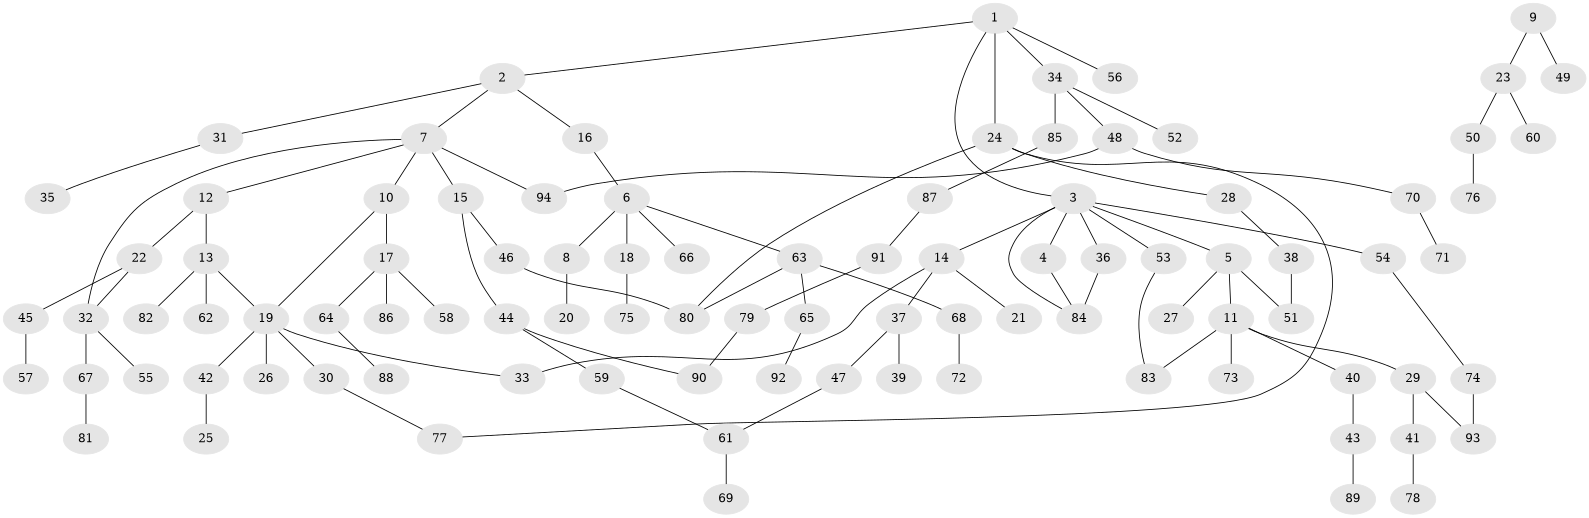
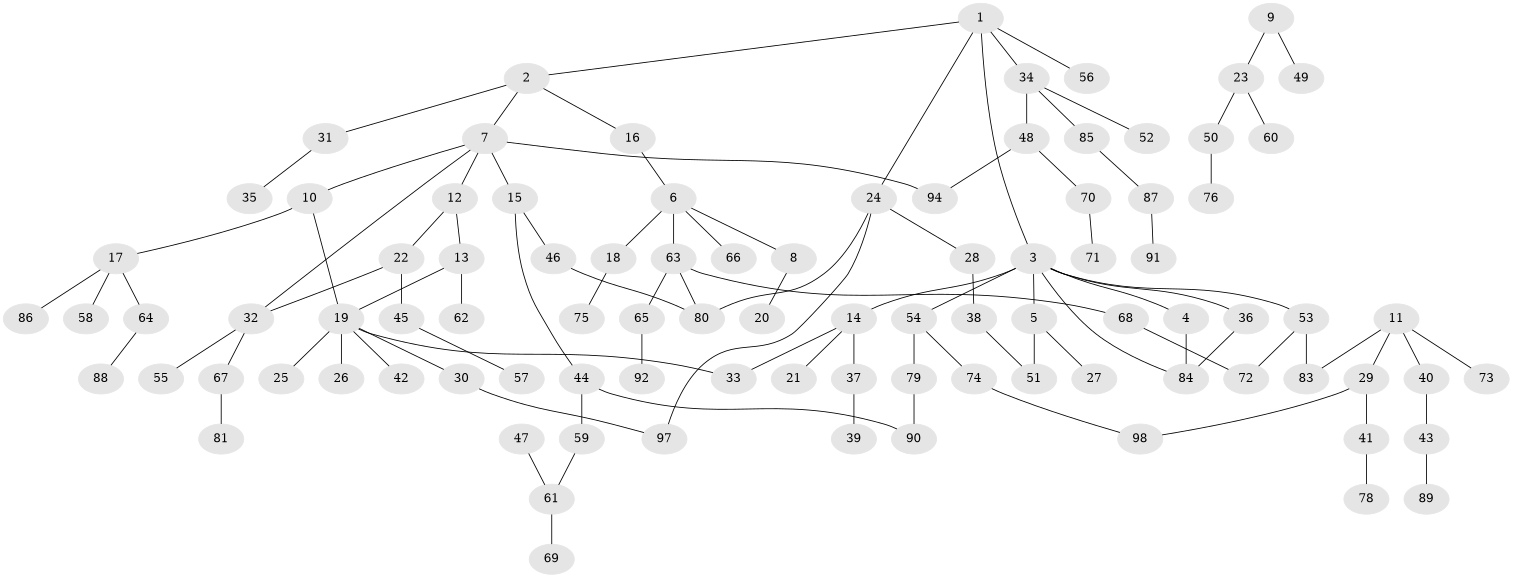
(813, 288) -> (914, 349)
(1230, 289) -> none
(146, 319) -> none
(869, 349) -> none
none -> (1276, 349)
(206, 409) -> (311, 349)
(440, 439) -> (664, 439)
(1473, 439) -> (1140, 439)
